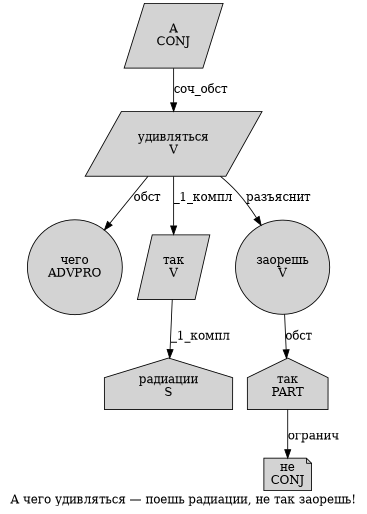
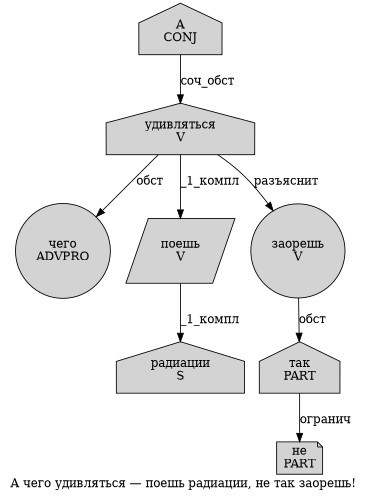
(174, 36) -> (180, 32)
(174, 144) -> (180, 132)
(174, 267) -> (180, 251)
(288, 474) -> (300, 458)
